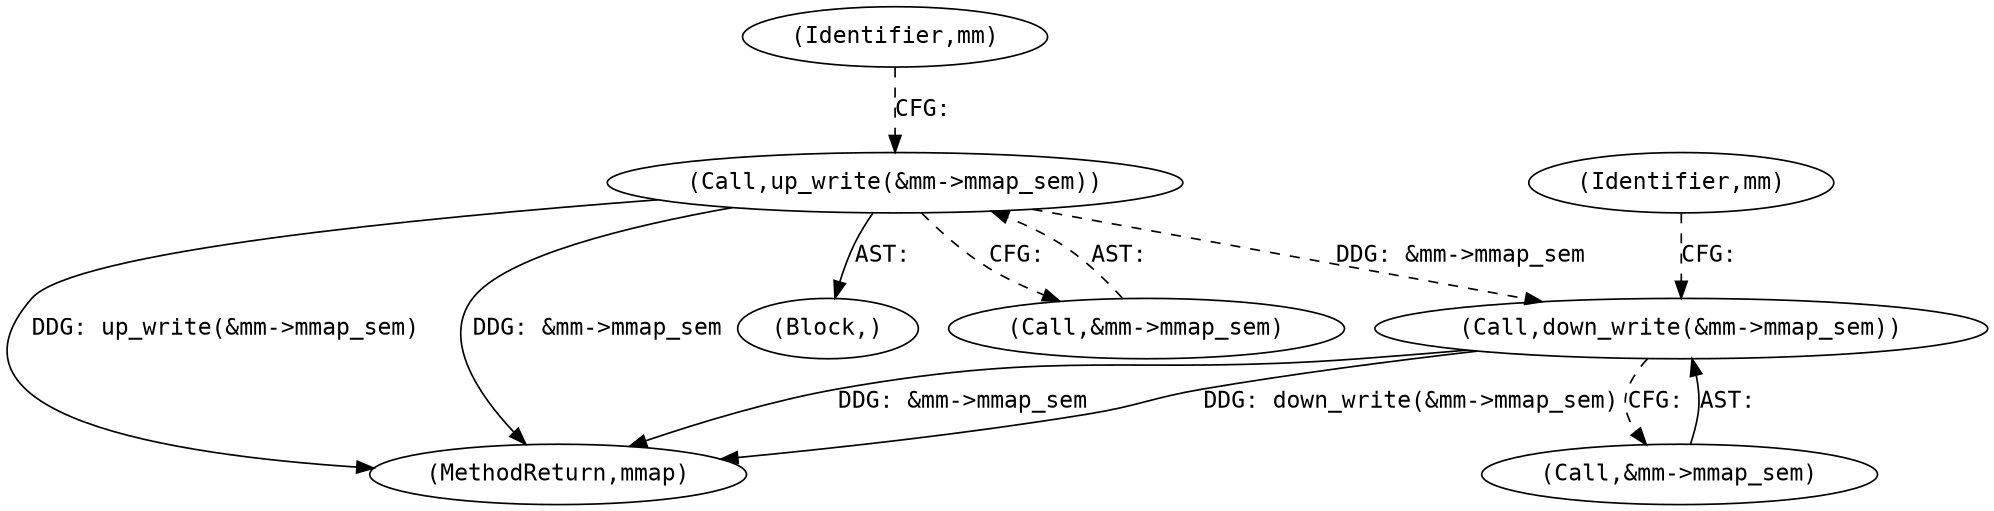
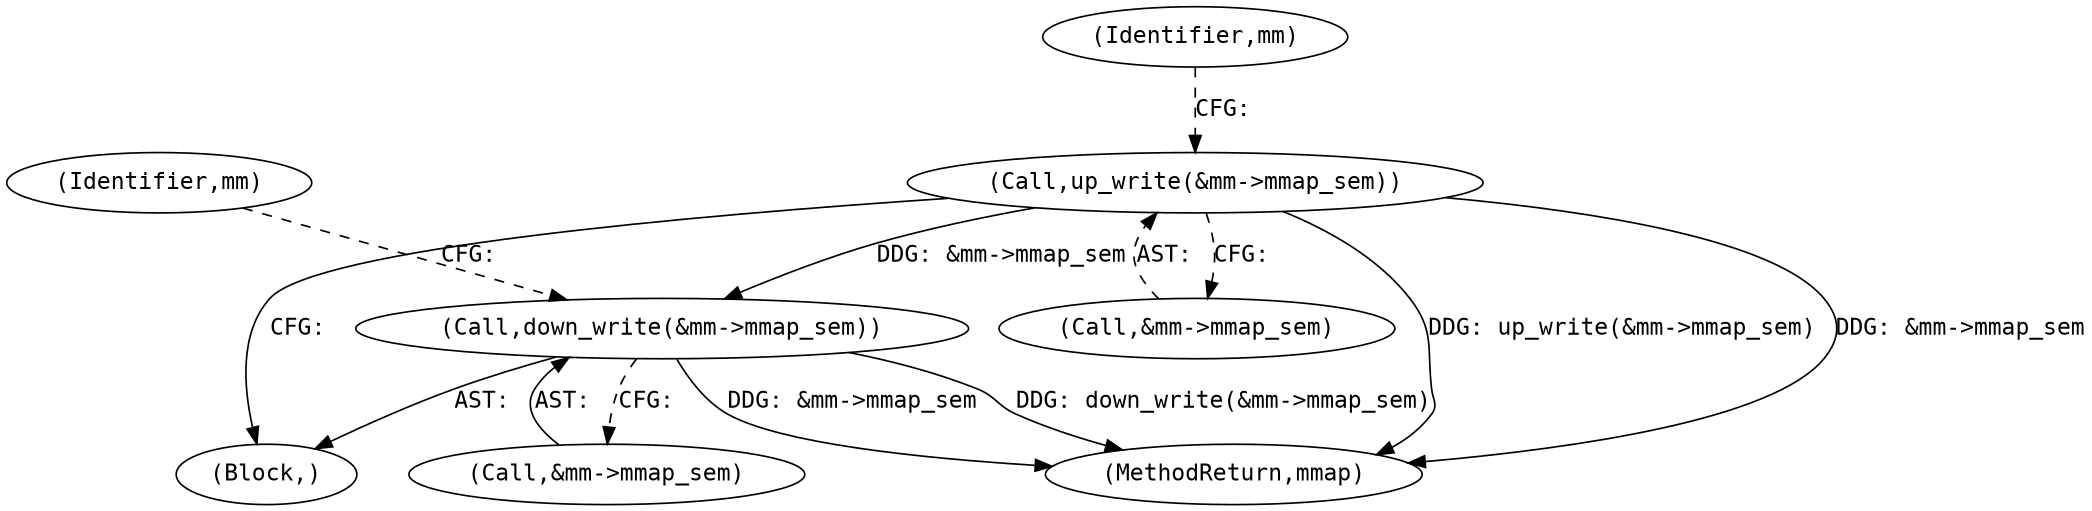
(1279, 254) -> (884, 241)
(890, 256) -> (305, 329)
none -> (441, 394)
